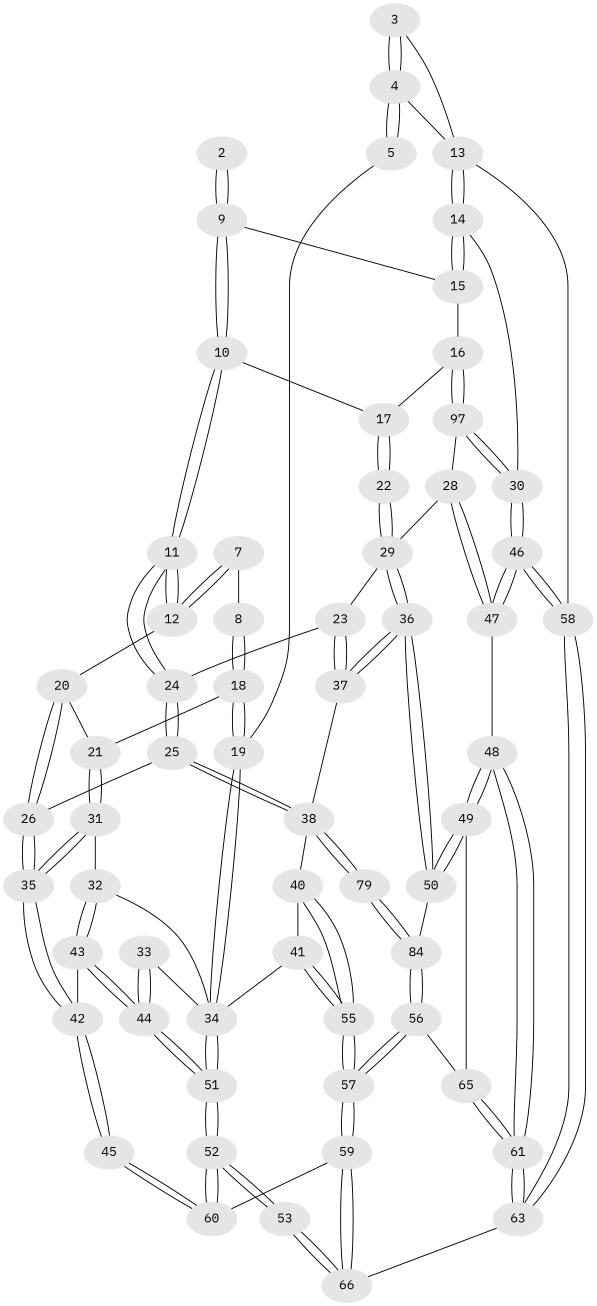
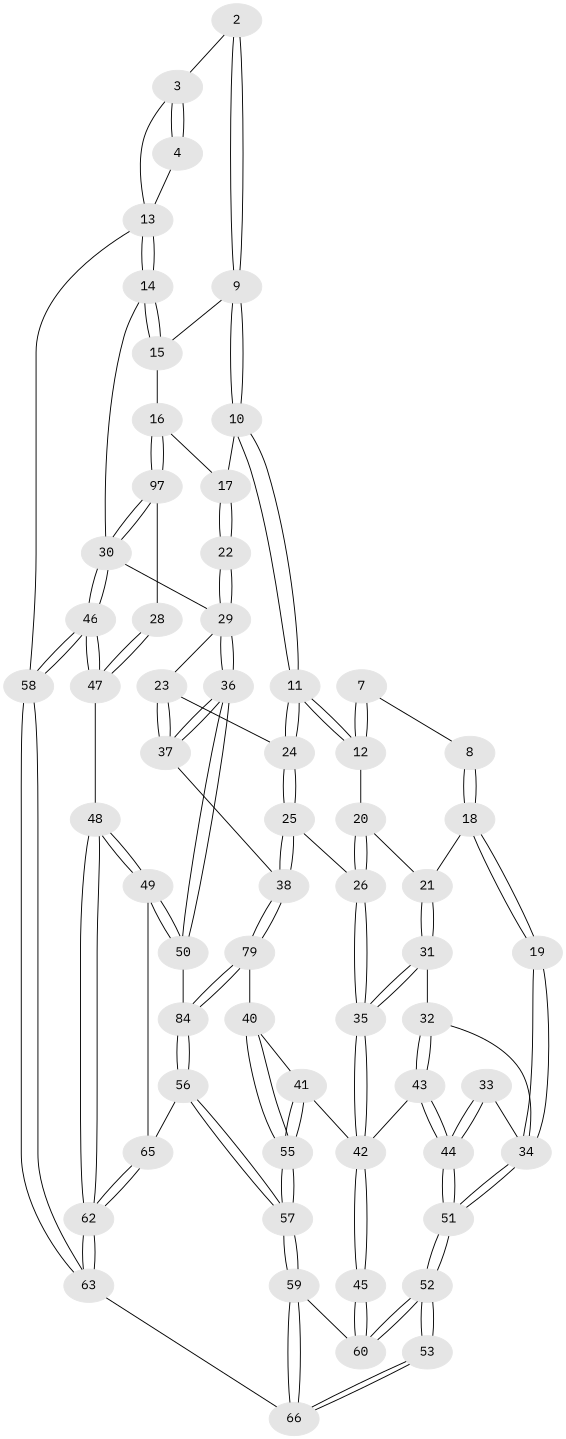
none -> (207, 54)
(391, 154) -> none
(419, 520) -> (166, 586)
(303, 853) -> (250, 986)
(255, 986) -> (331, 1119)
(518, 1153) -> (89, 1219)
